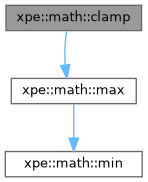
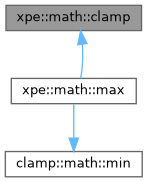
(65, 48) -> (83, 61)
(74, 164) -> (74, 164)
